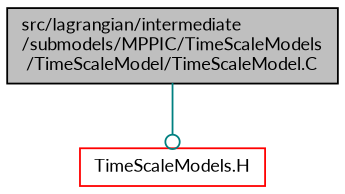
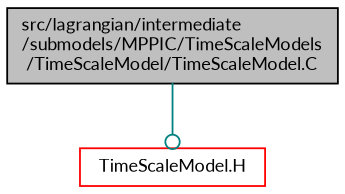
(173, 167) -> (173, 167)
